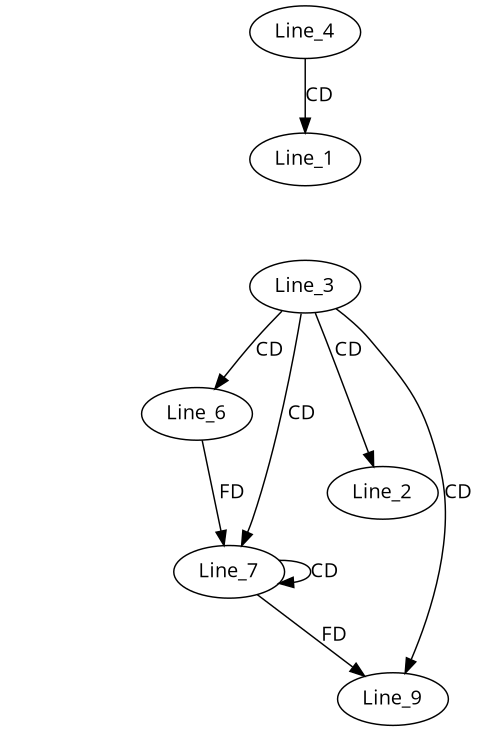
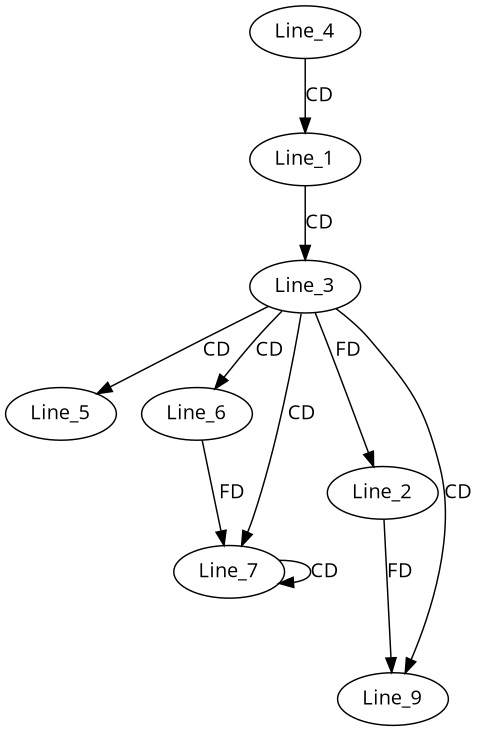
none -> (305, 216)
(349, 350) -> (349, 350)
none -> (61, 414)
(305, 631) -> (387, 588)
